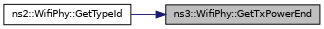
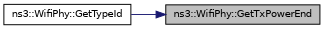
(67, 15) -> (67, 15)
